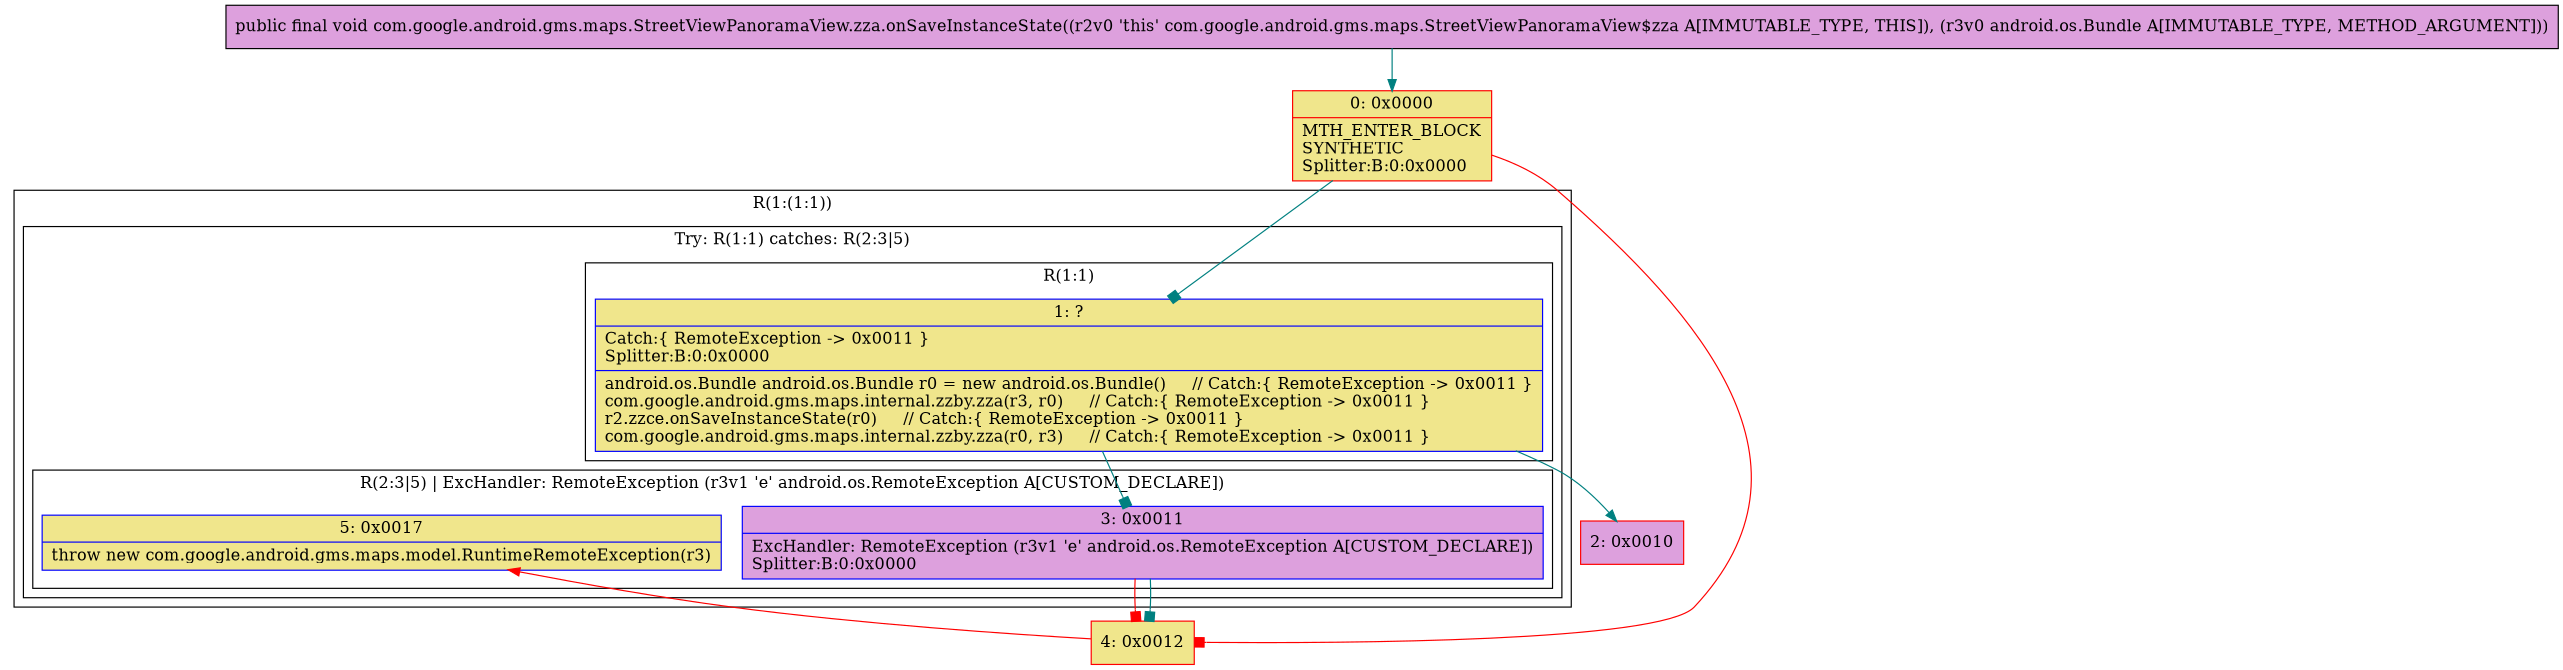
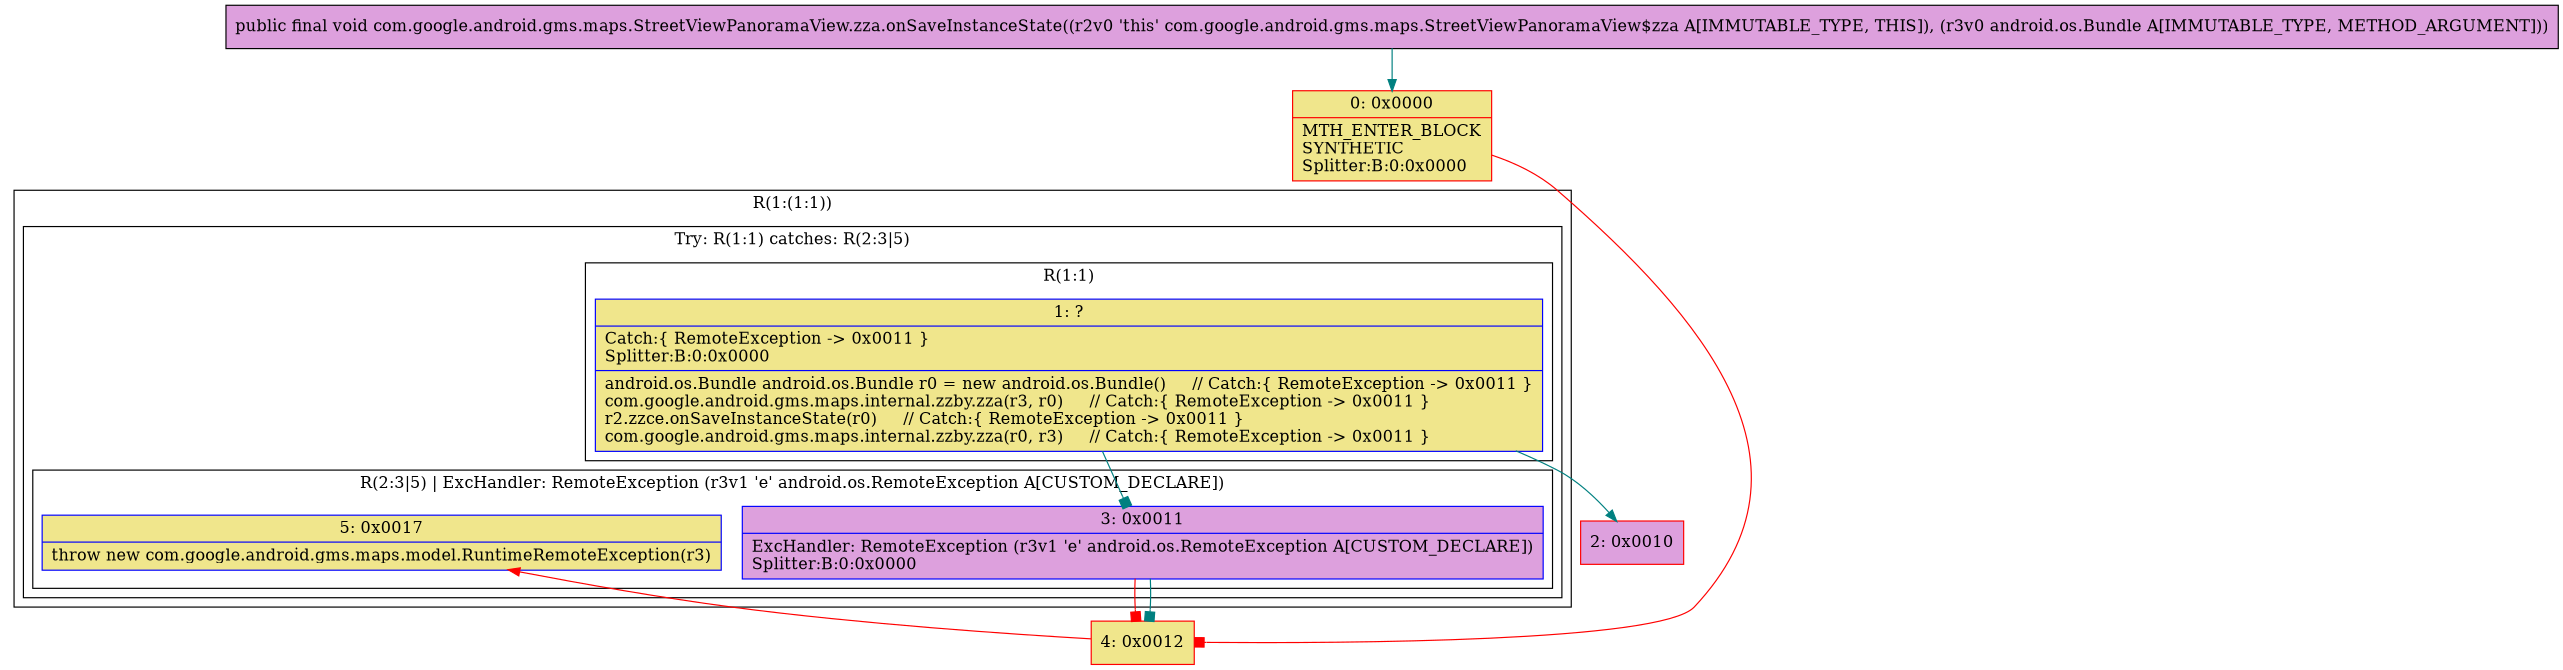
(1256, 237) -> none
